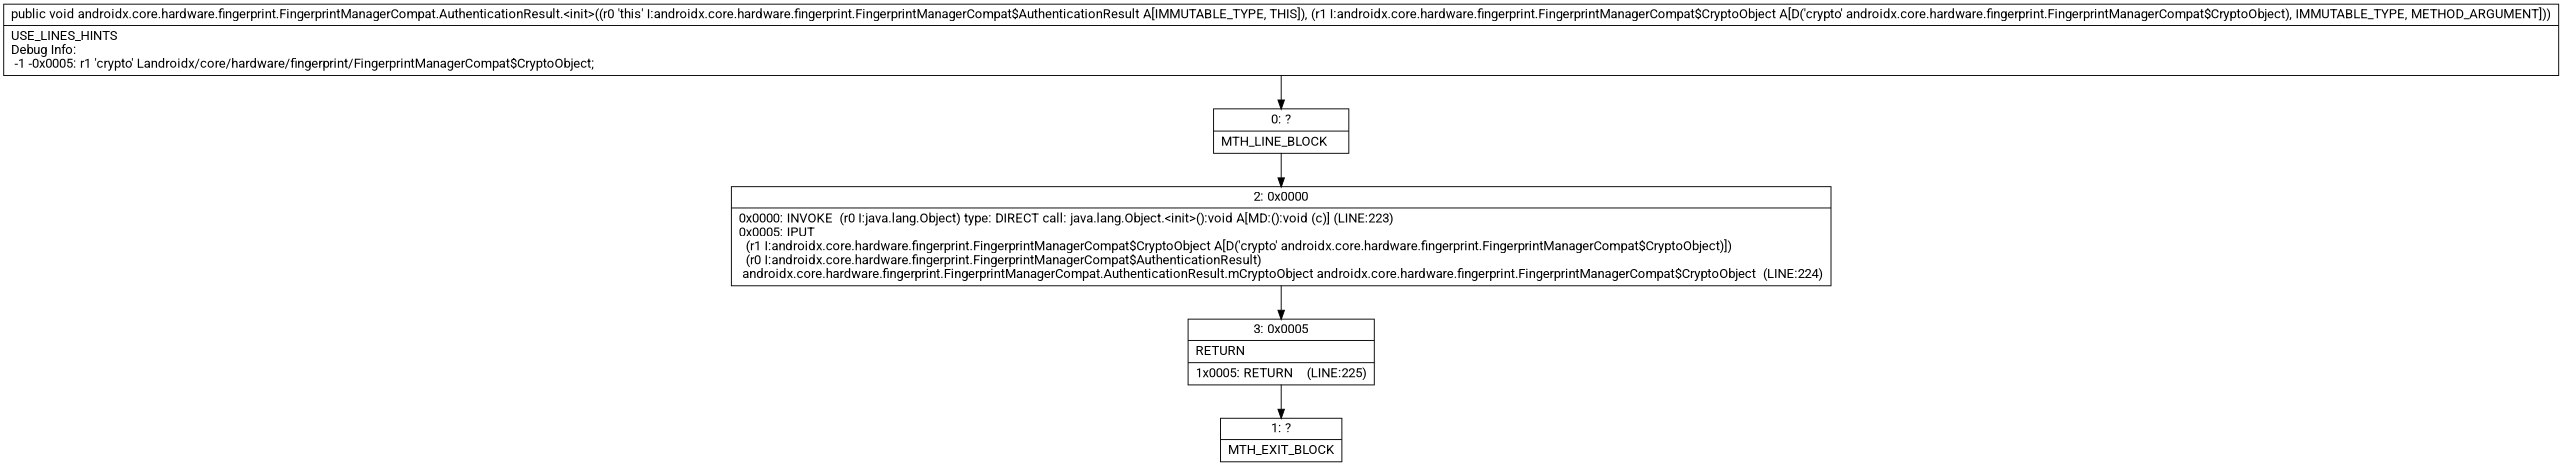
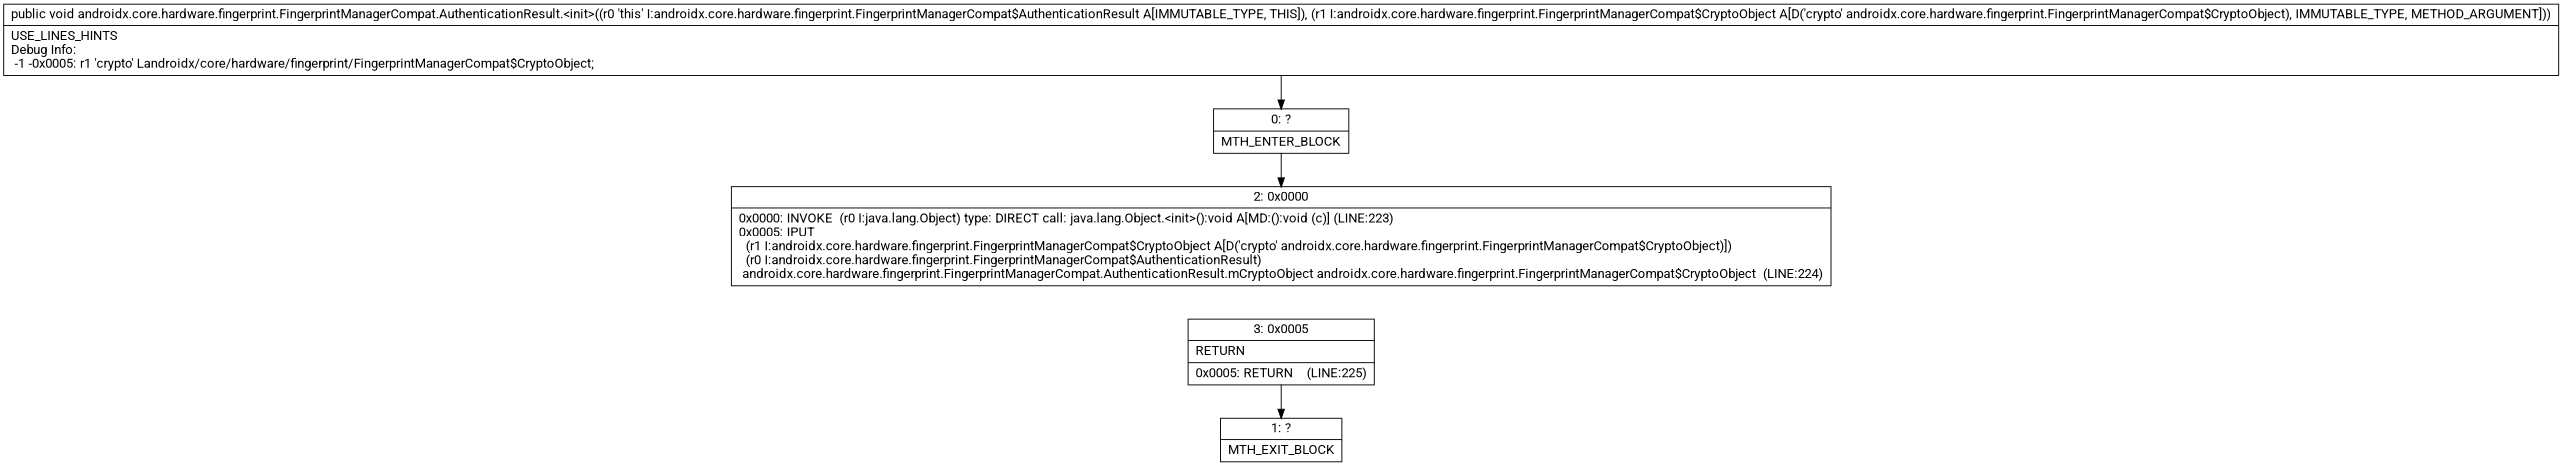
(1274, 142) -> (1281, 142)
(1281, 298) -> none
(1281, 373) -> (1281, 373)
